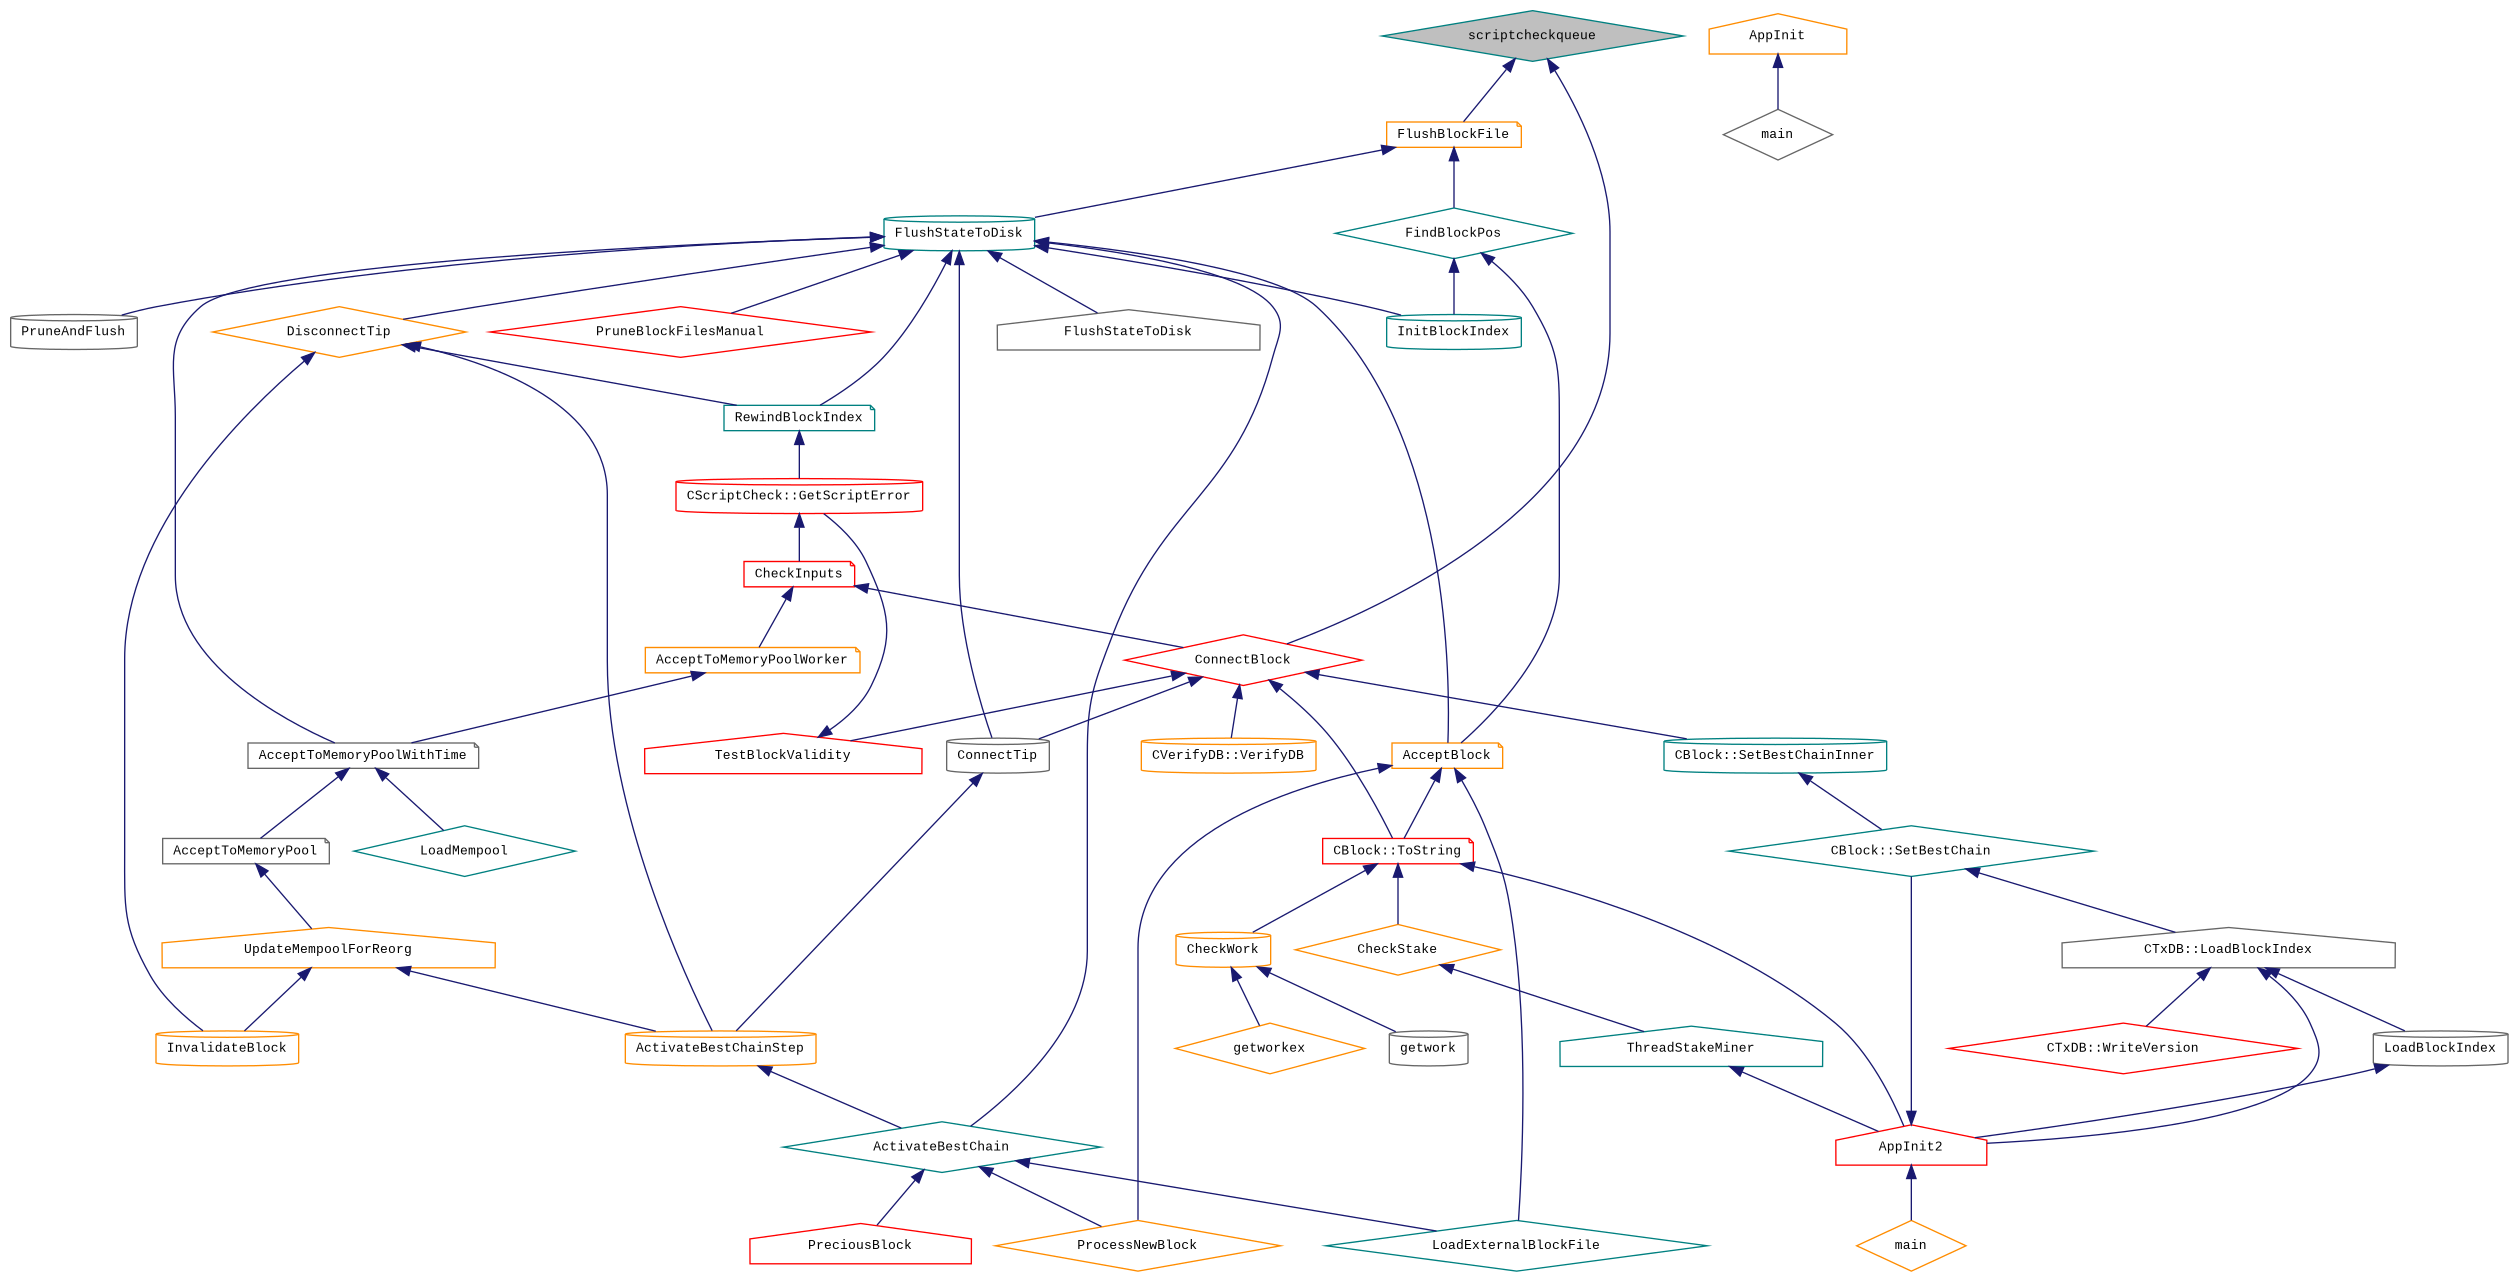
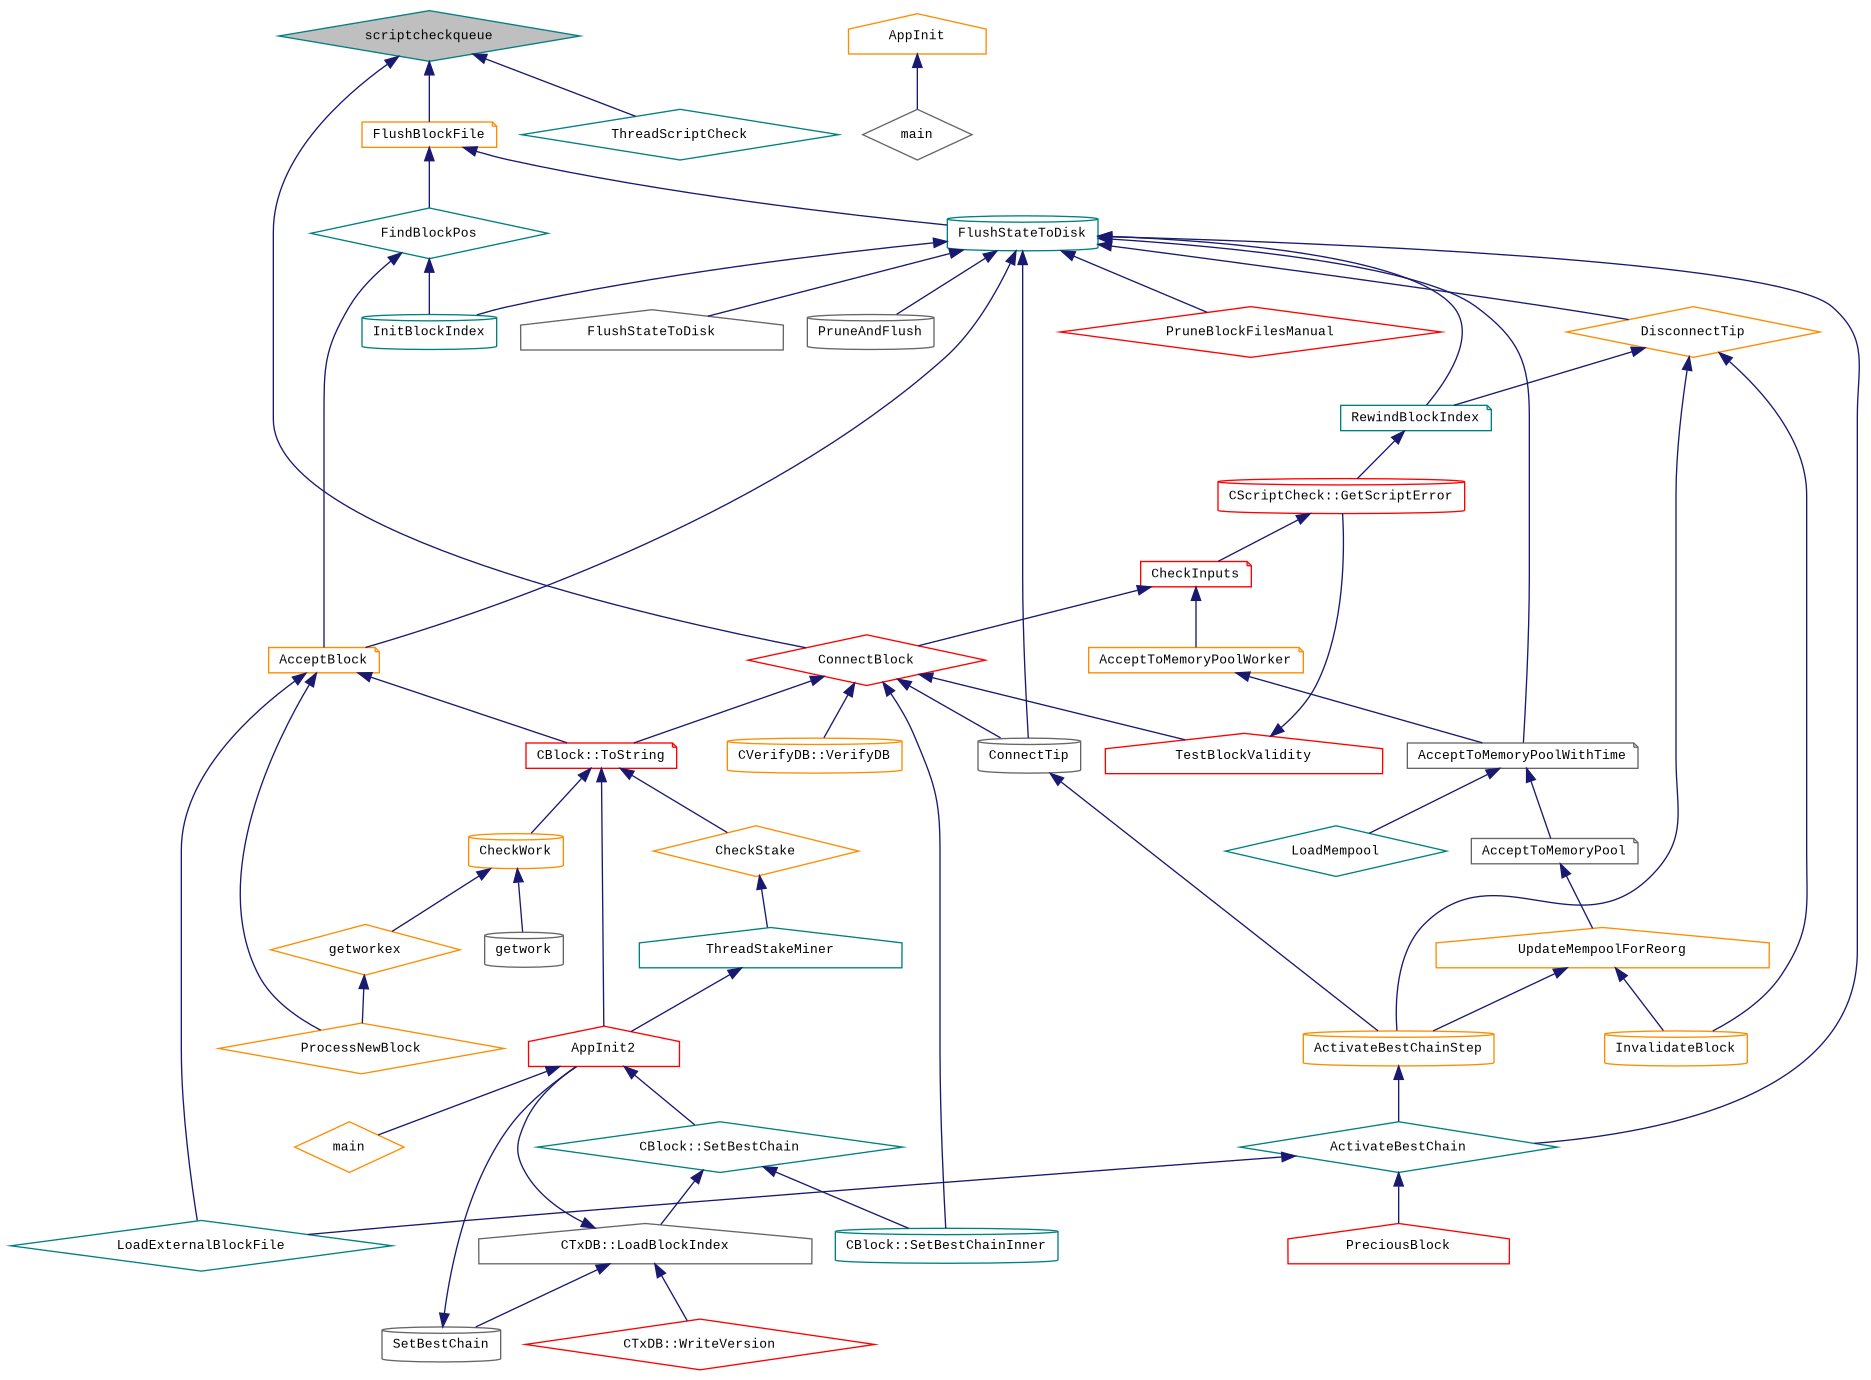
none -> (680, 135)
(1846, 805) -> (842, 1200)
(2441, 1048) -> (441, 1344)
(1046, 1200) -> (363, 1006)
